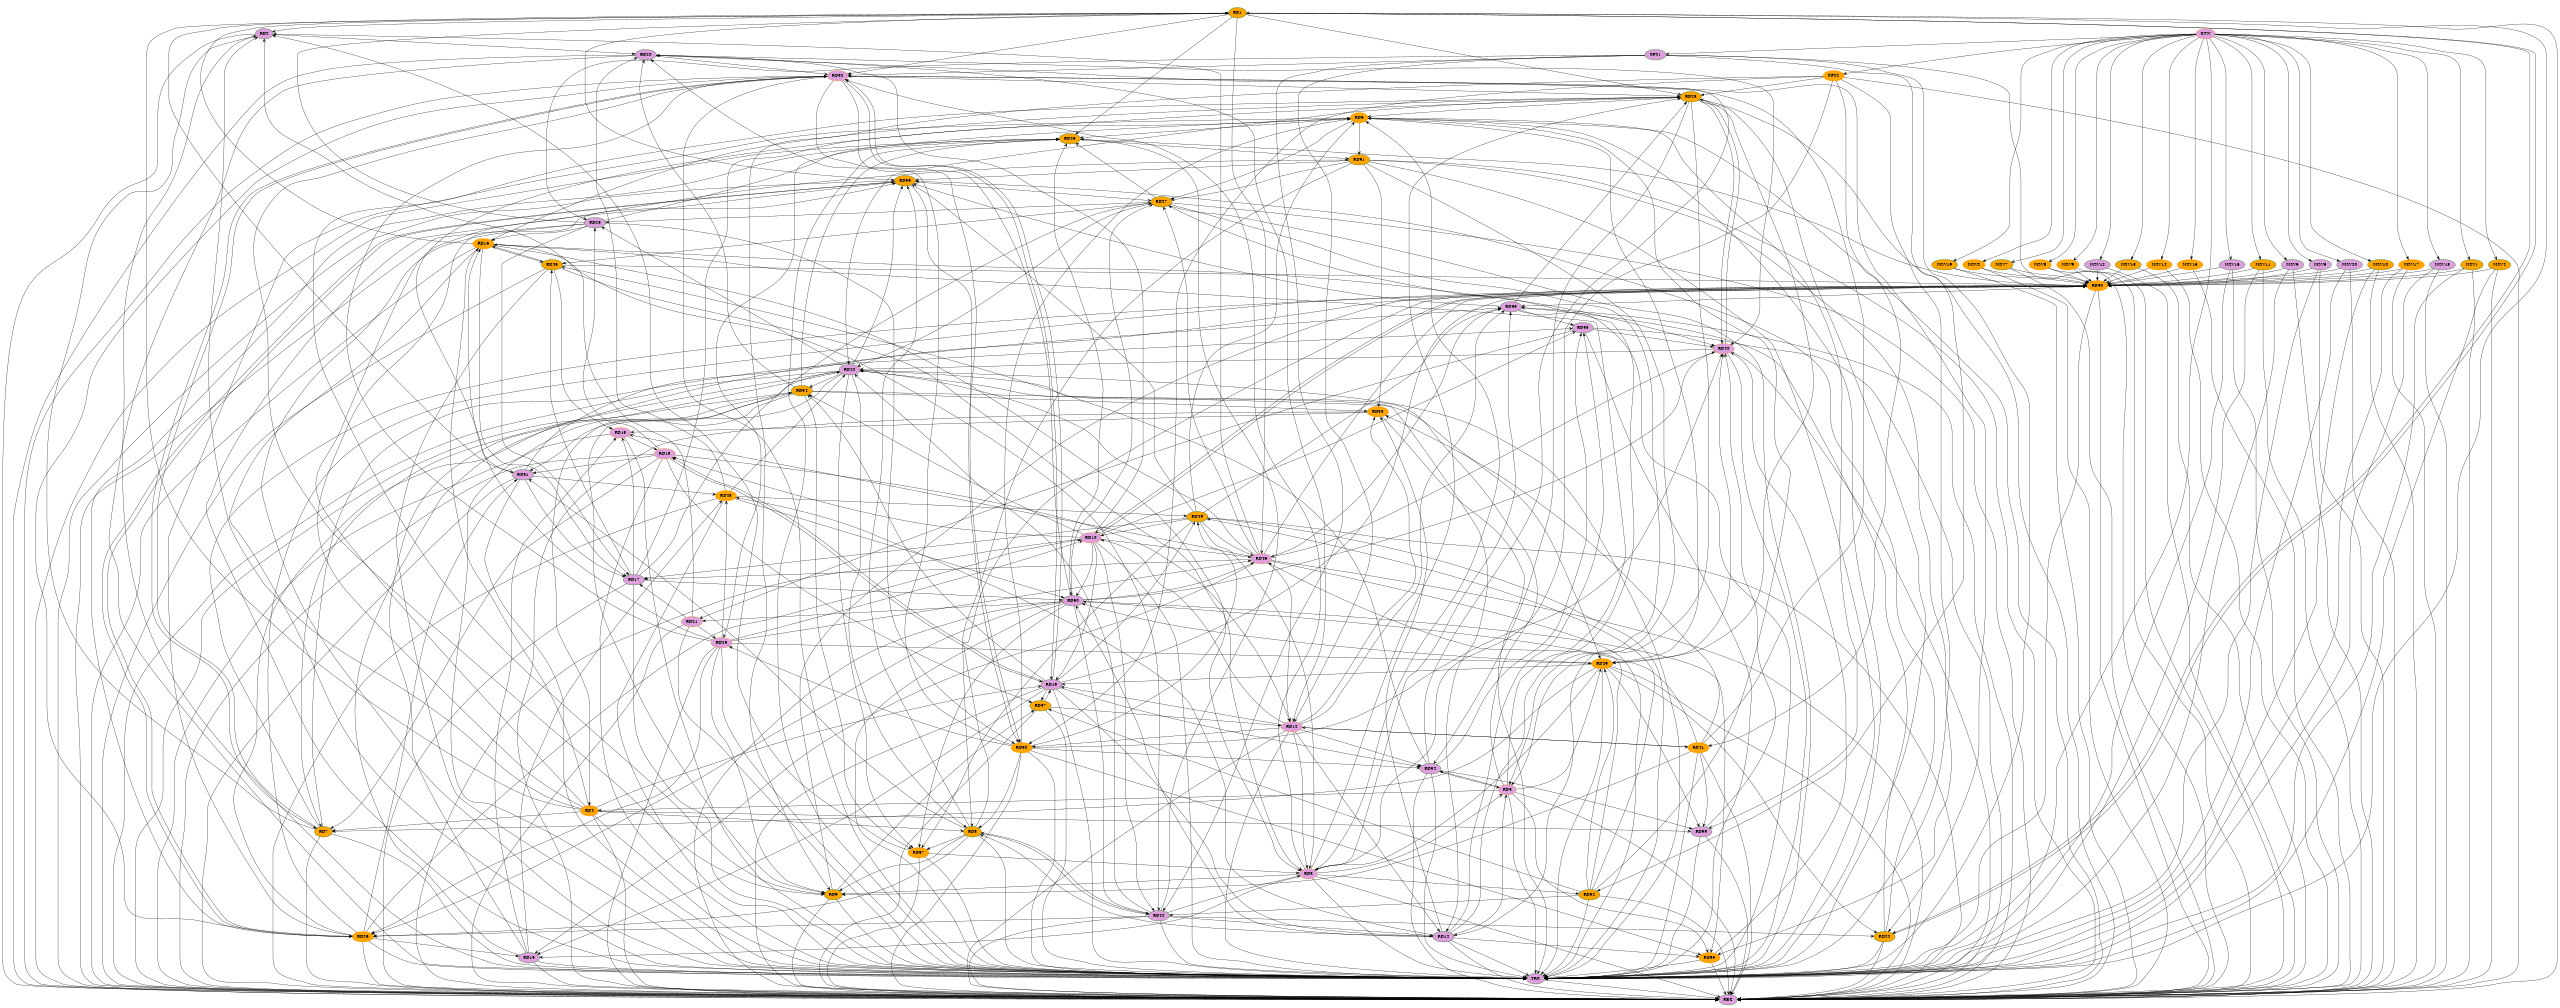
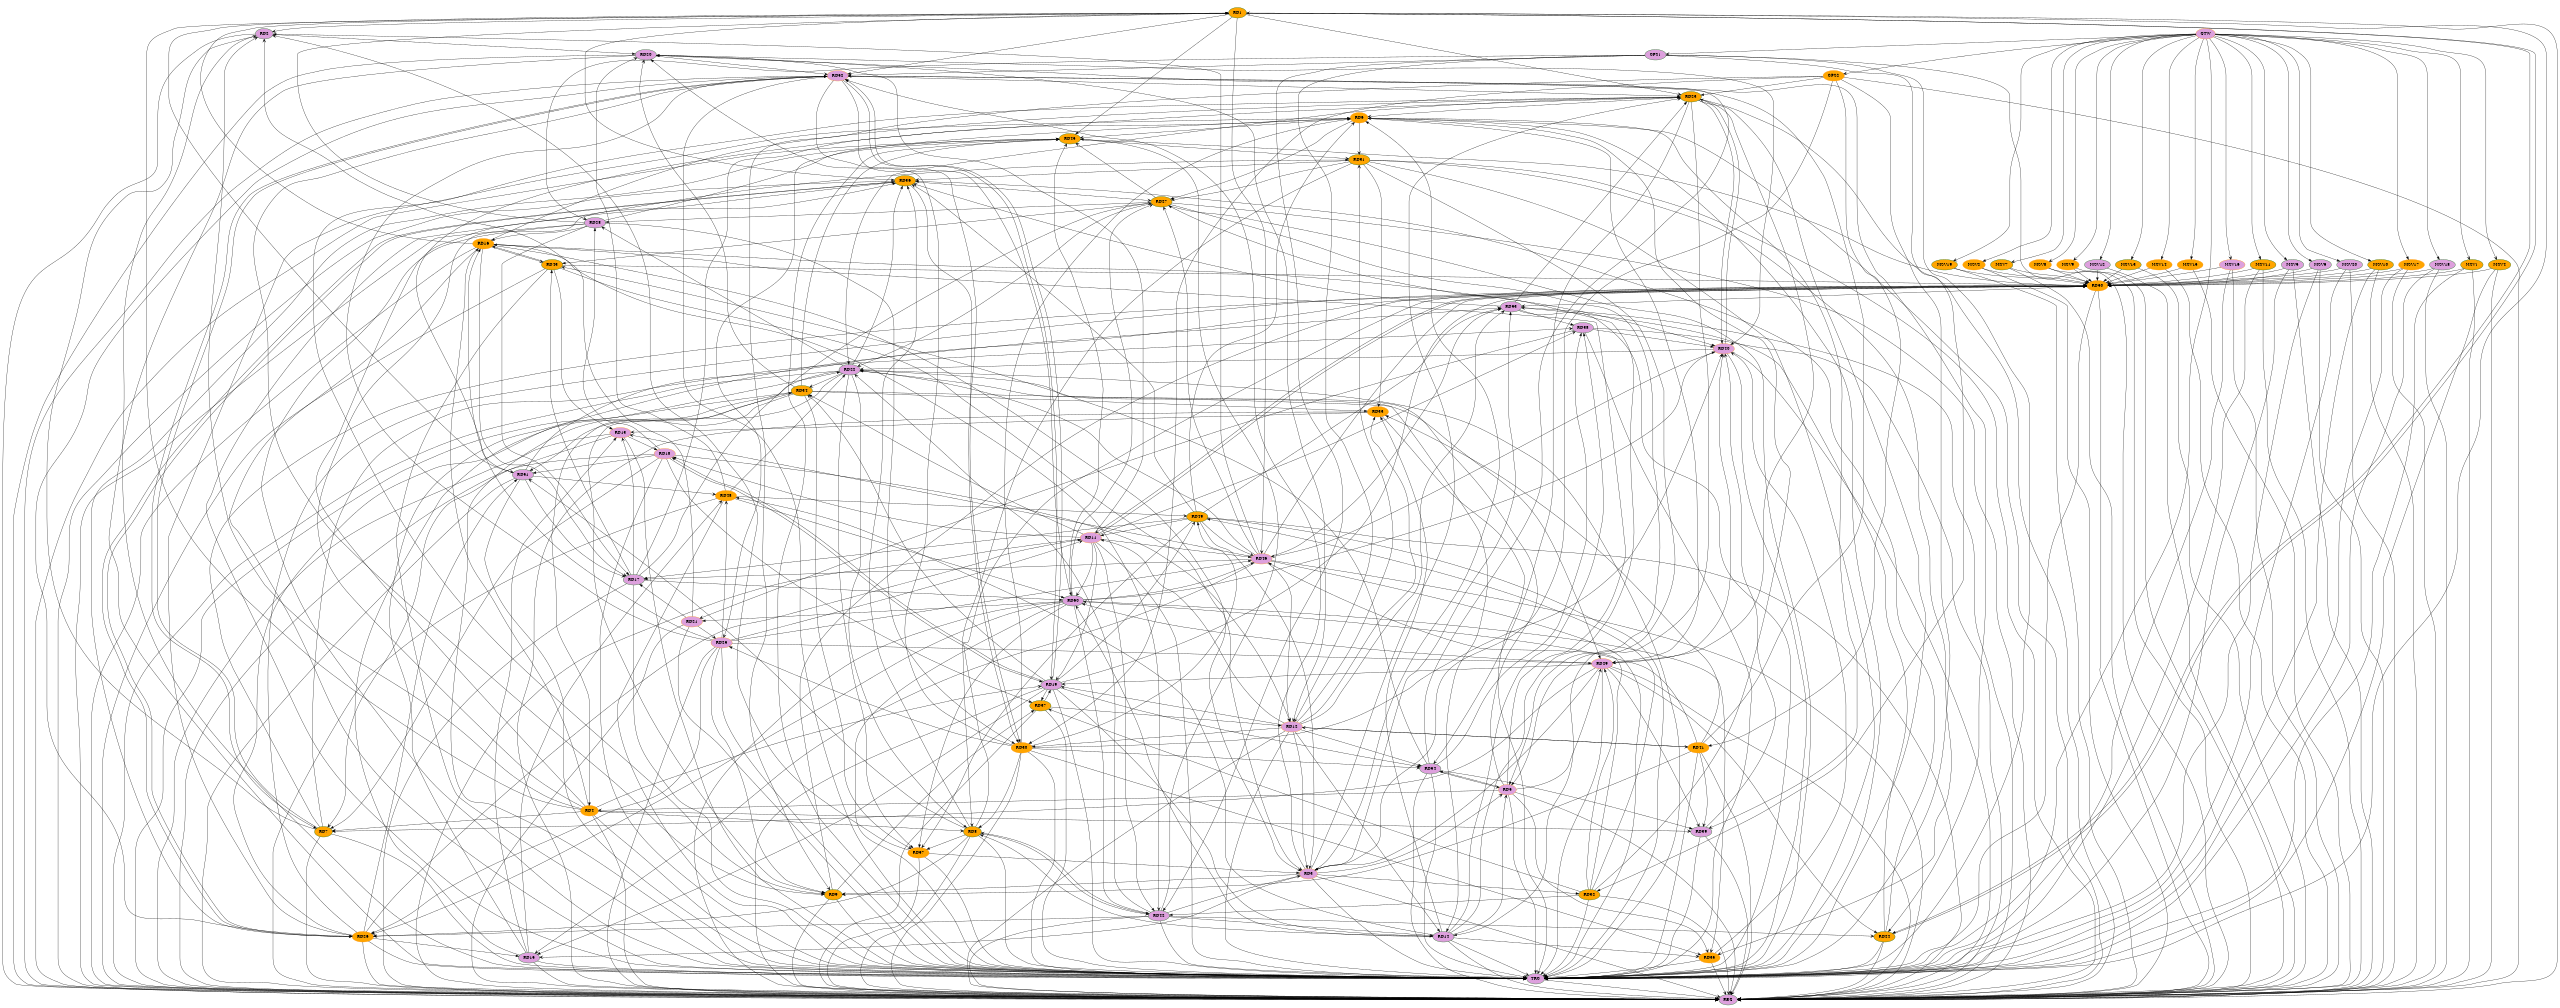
(2232, 265) -> (2232, 265)
none -> (1375, 458)
(434, 464) -> (419, 582)
(1091, 538) -> (1091, 538)
(1602, 664) -> (1602, 664)
(905, 864) -> (1195, 997)
